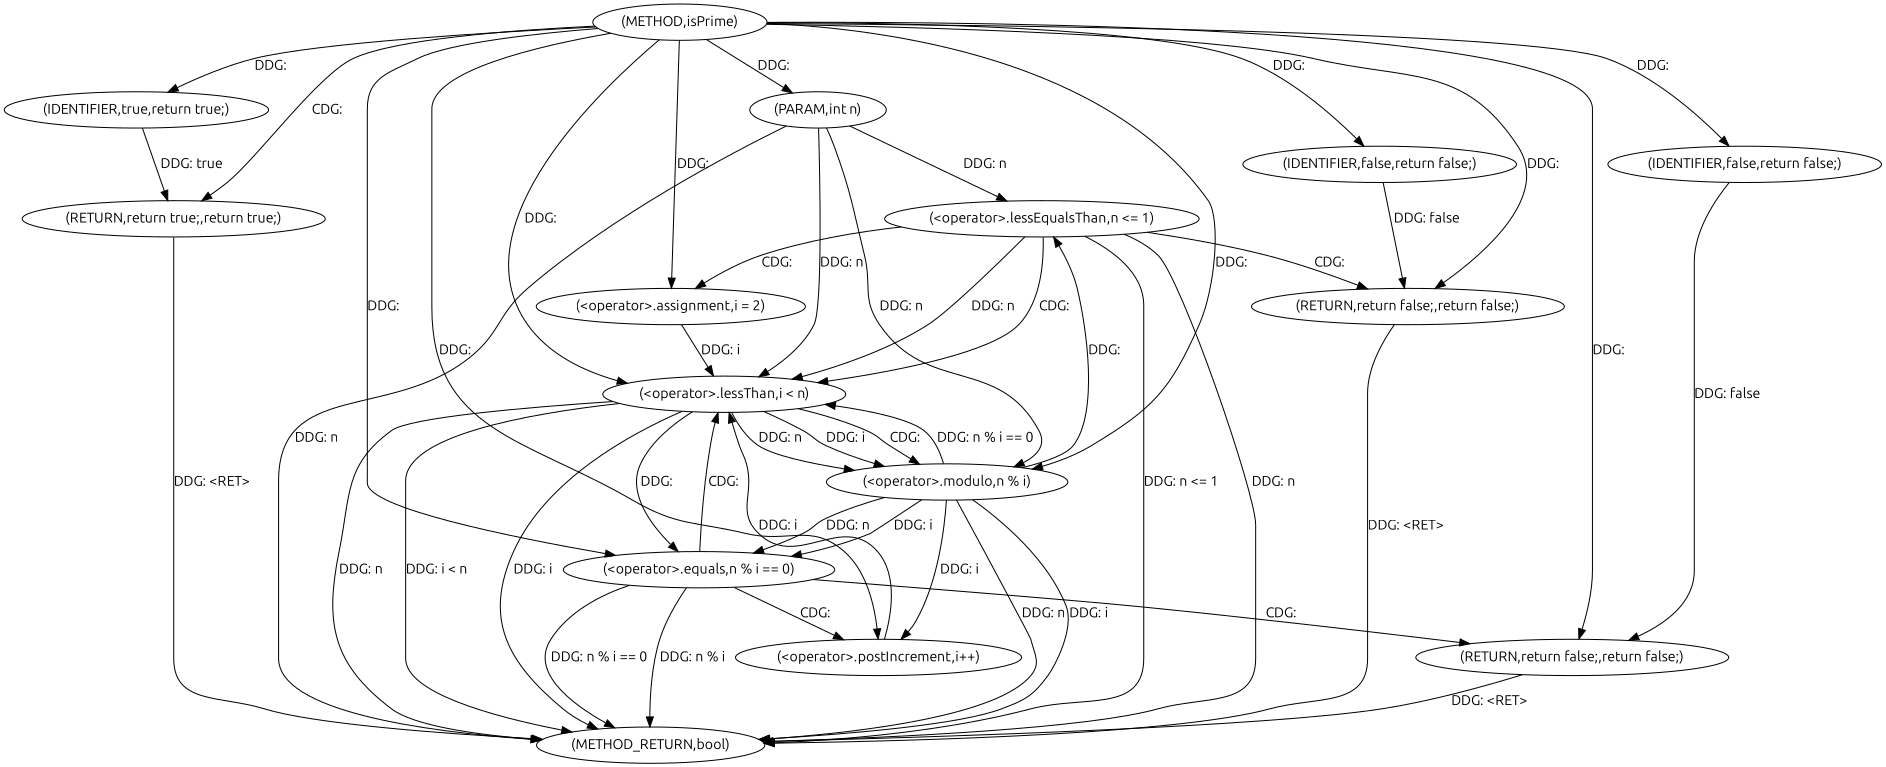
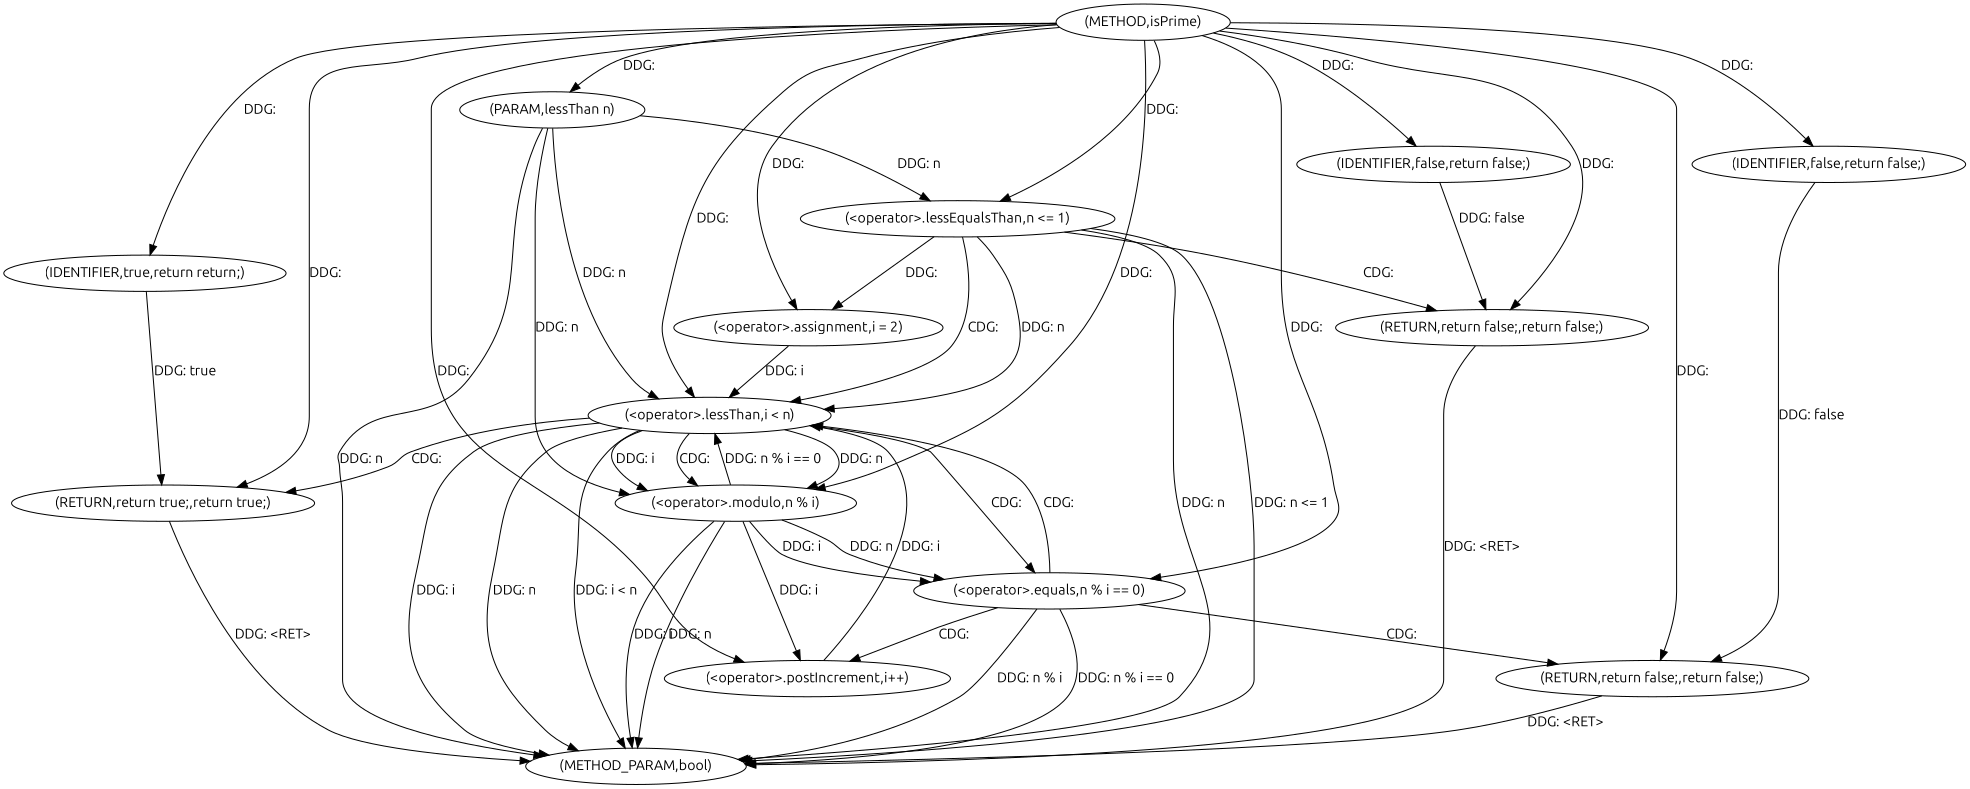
(136, 110) -> (145, 273)
(329, 110) -> (327, 273)
(818, 110) -> (552, 110)
(779, 263) -> (923, 273)
(1088, 373) -> (1107, 136)
none -> (439, 443)
(659, 482) -> (1008, 503)
(651, 745) -> (636, 766)
